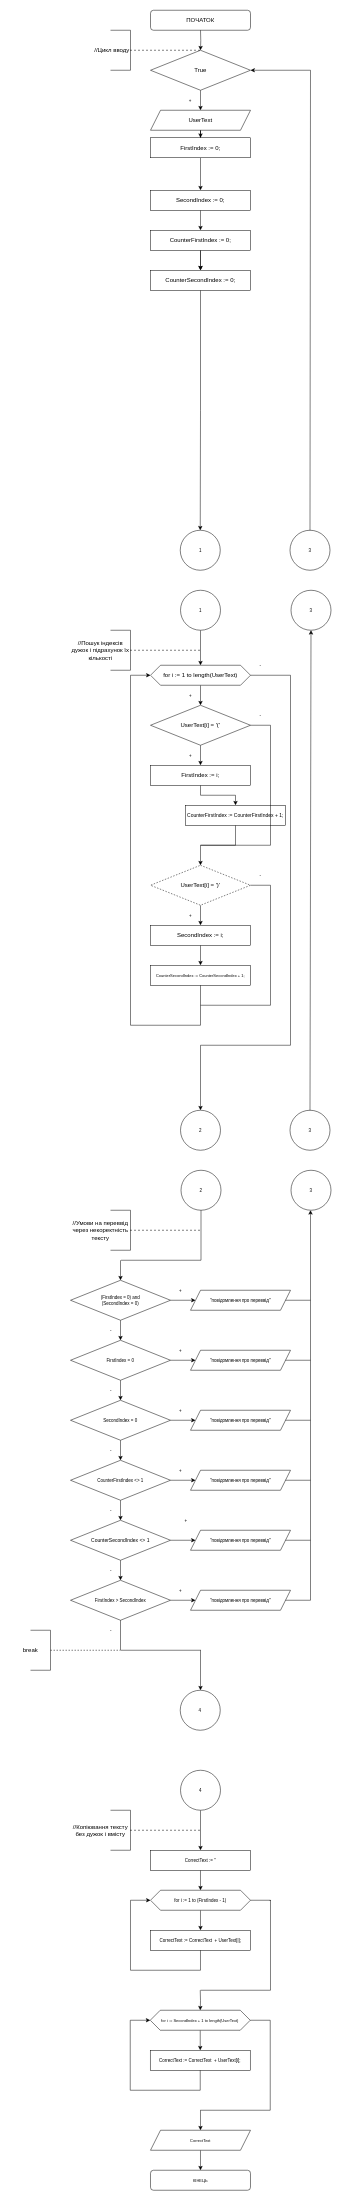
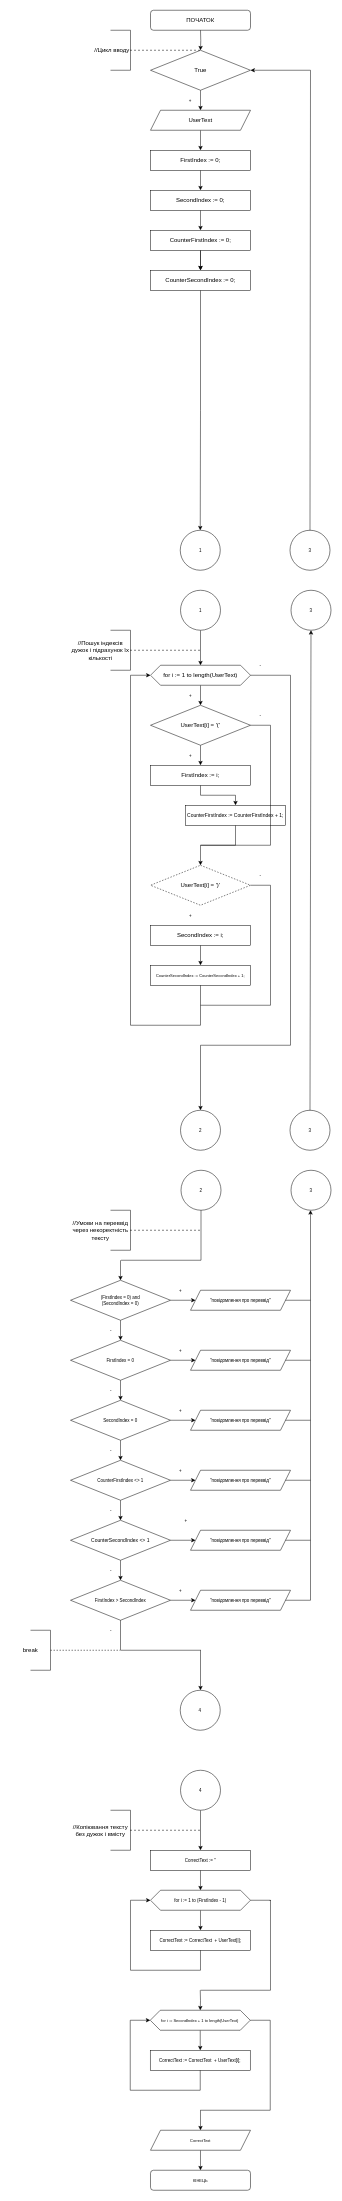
(200, 148) -> (200, 160)
(200, 920) -> none
